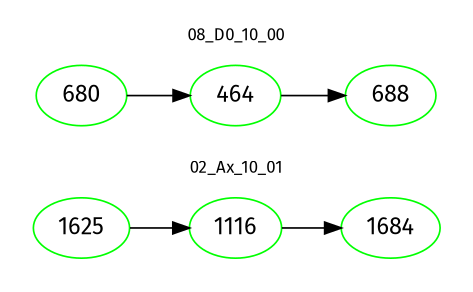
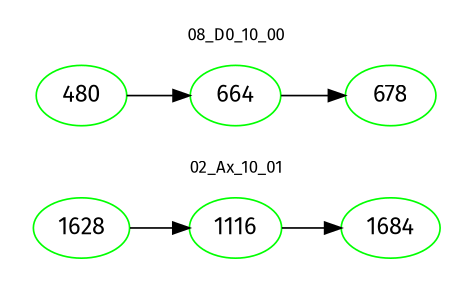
(81, 96) -> (81, 96)
(236, 96) -> (236, 96)
(391, 96) -> (391, 96)
(81, 228) -> (81, 228)
